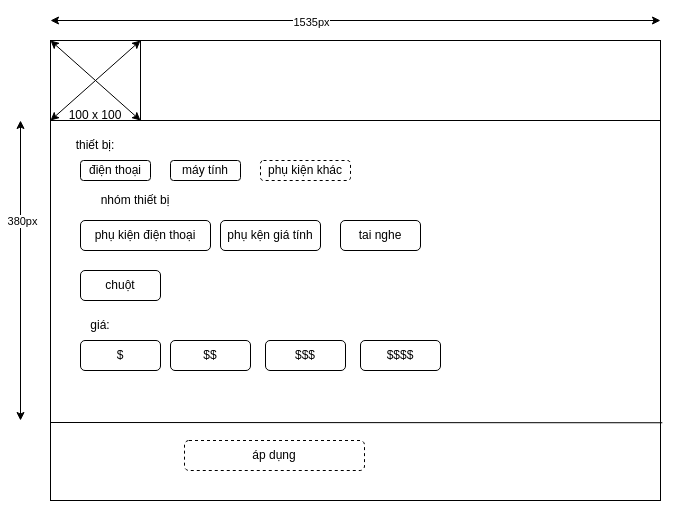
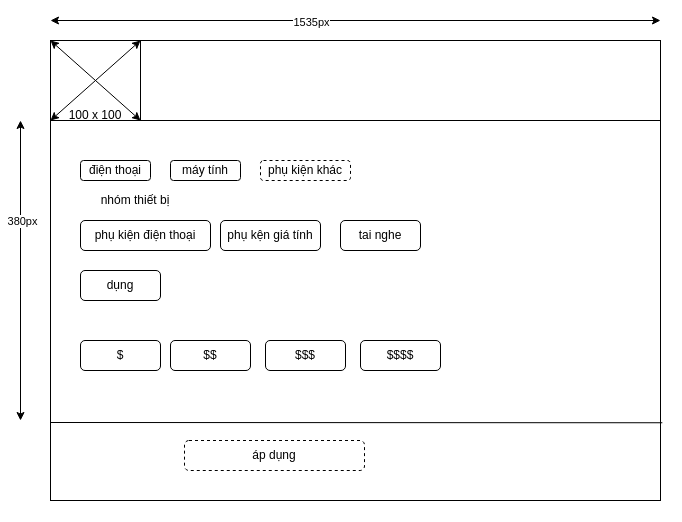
(96, 146) -> none
(121, 286) -> (121, 286)
(101, 326) -> none
